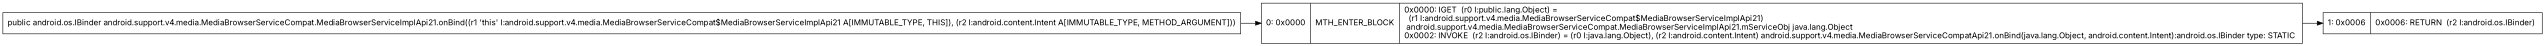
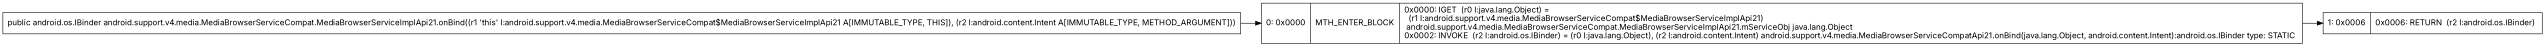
(1482, 10) -> (1478, 10)
